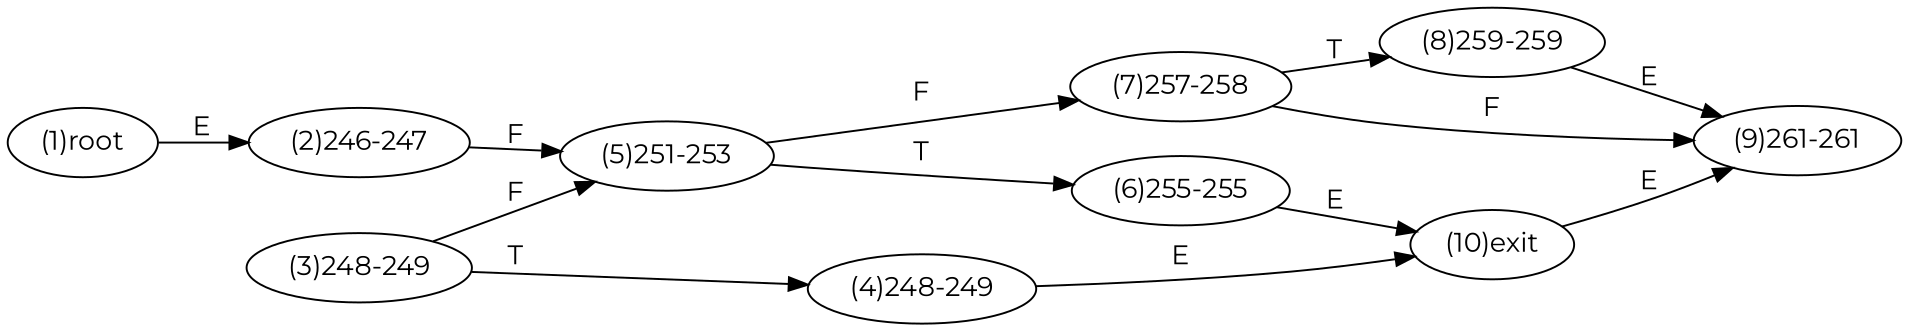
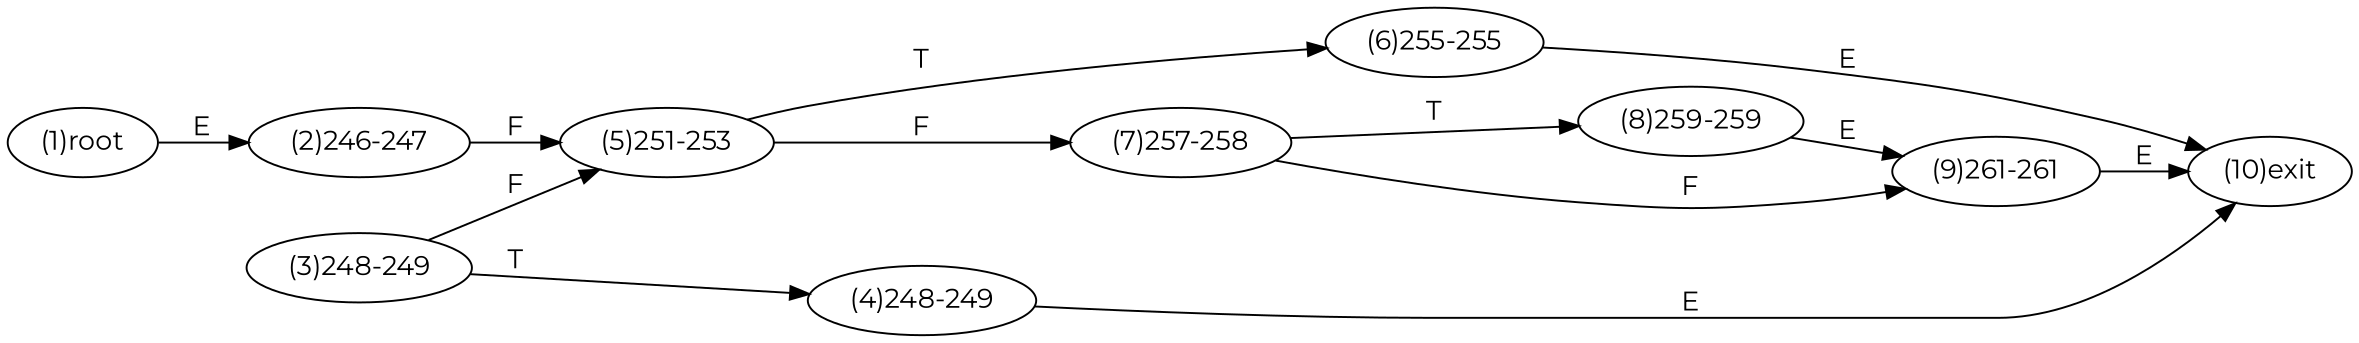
(1639, 203) -> (2135, 171)
